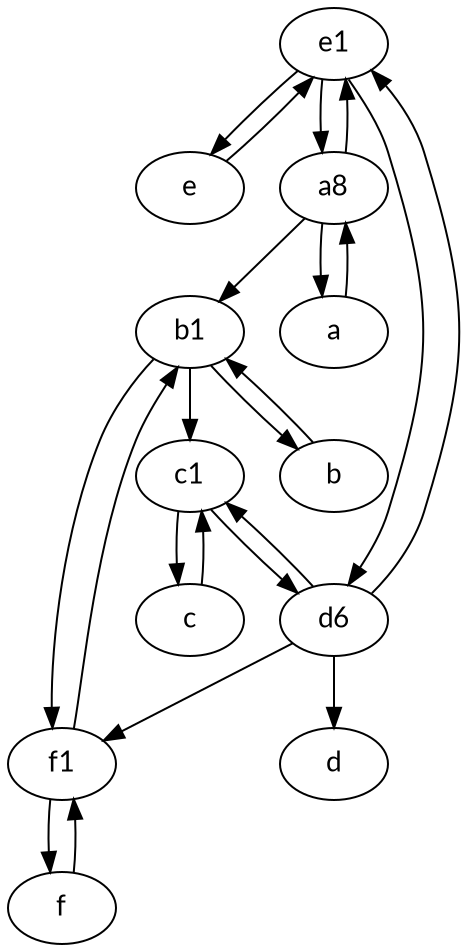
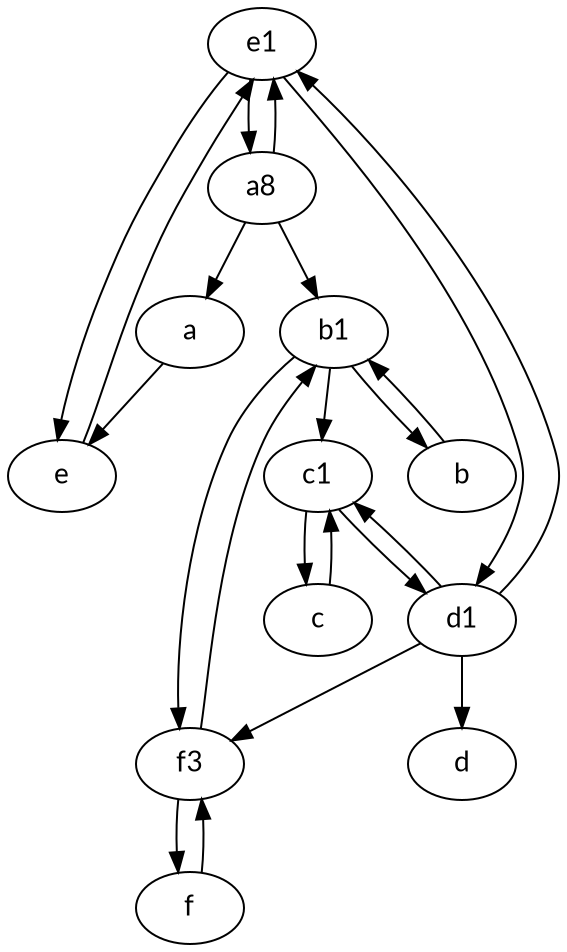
(347, 270) -> (133, 397)
(334, 620) -> (462, 620)
(62, 764) -> (190, 764)
